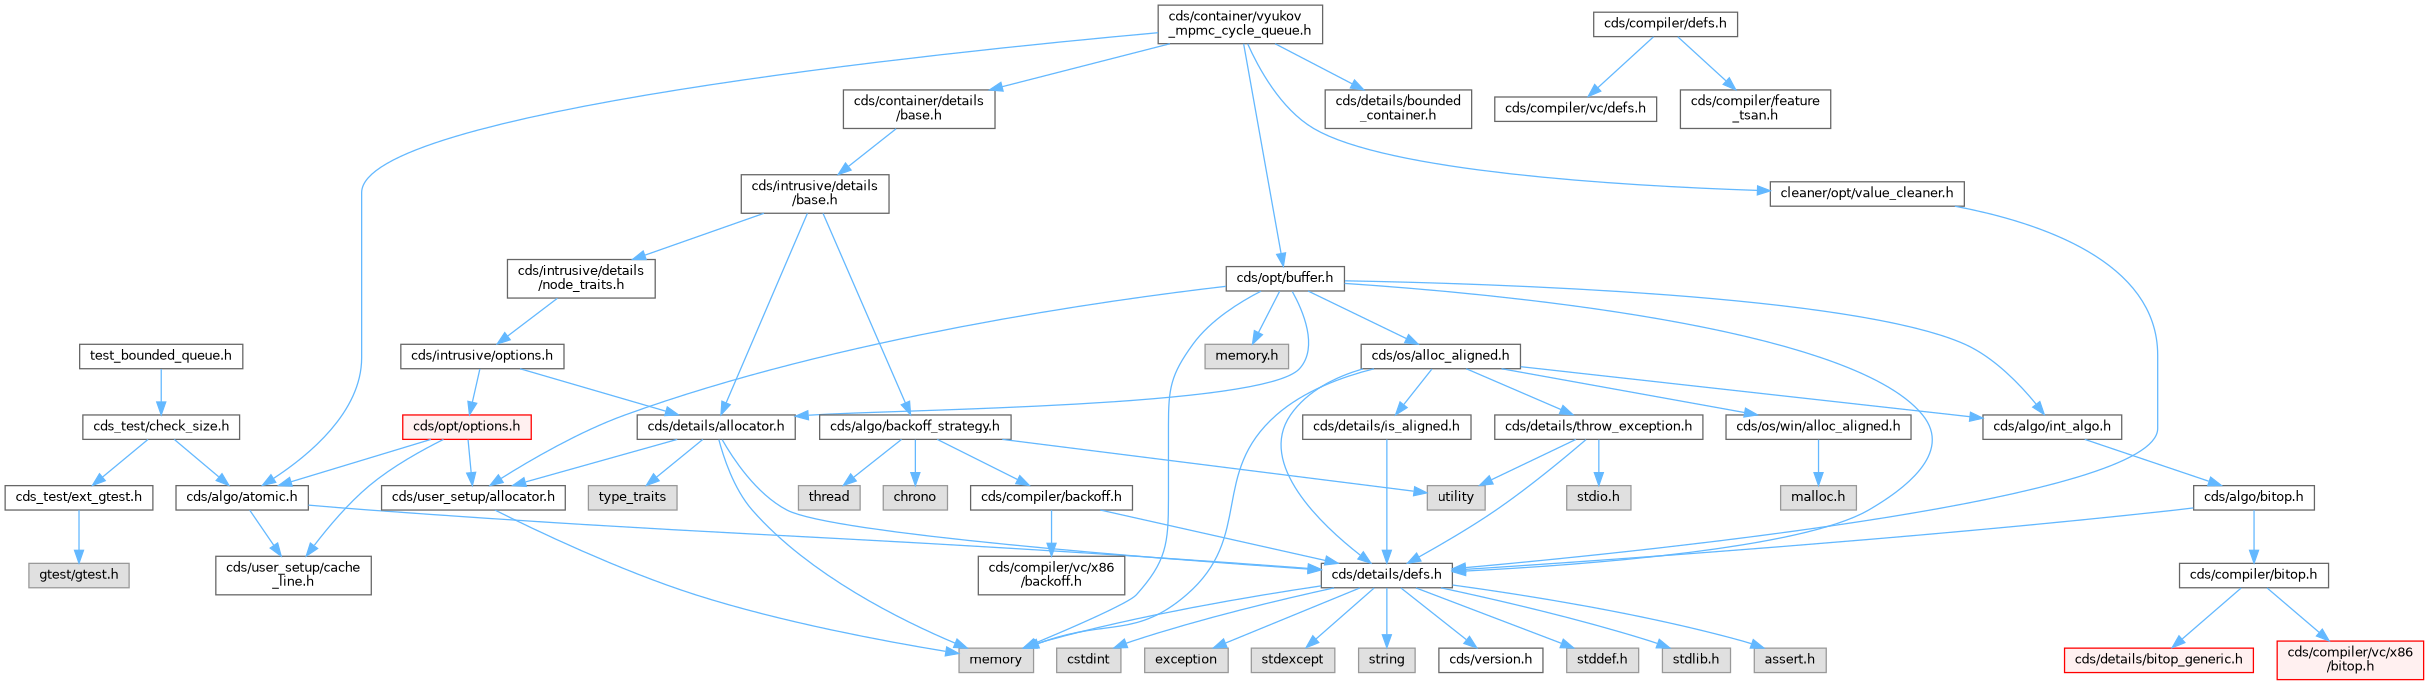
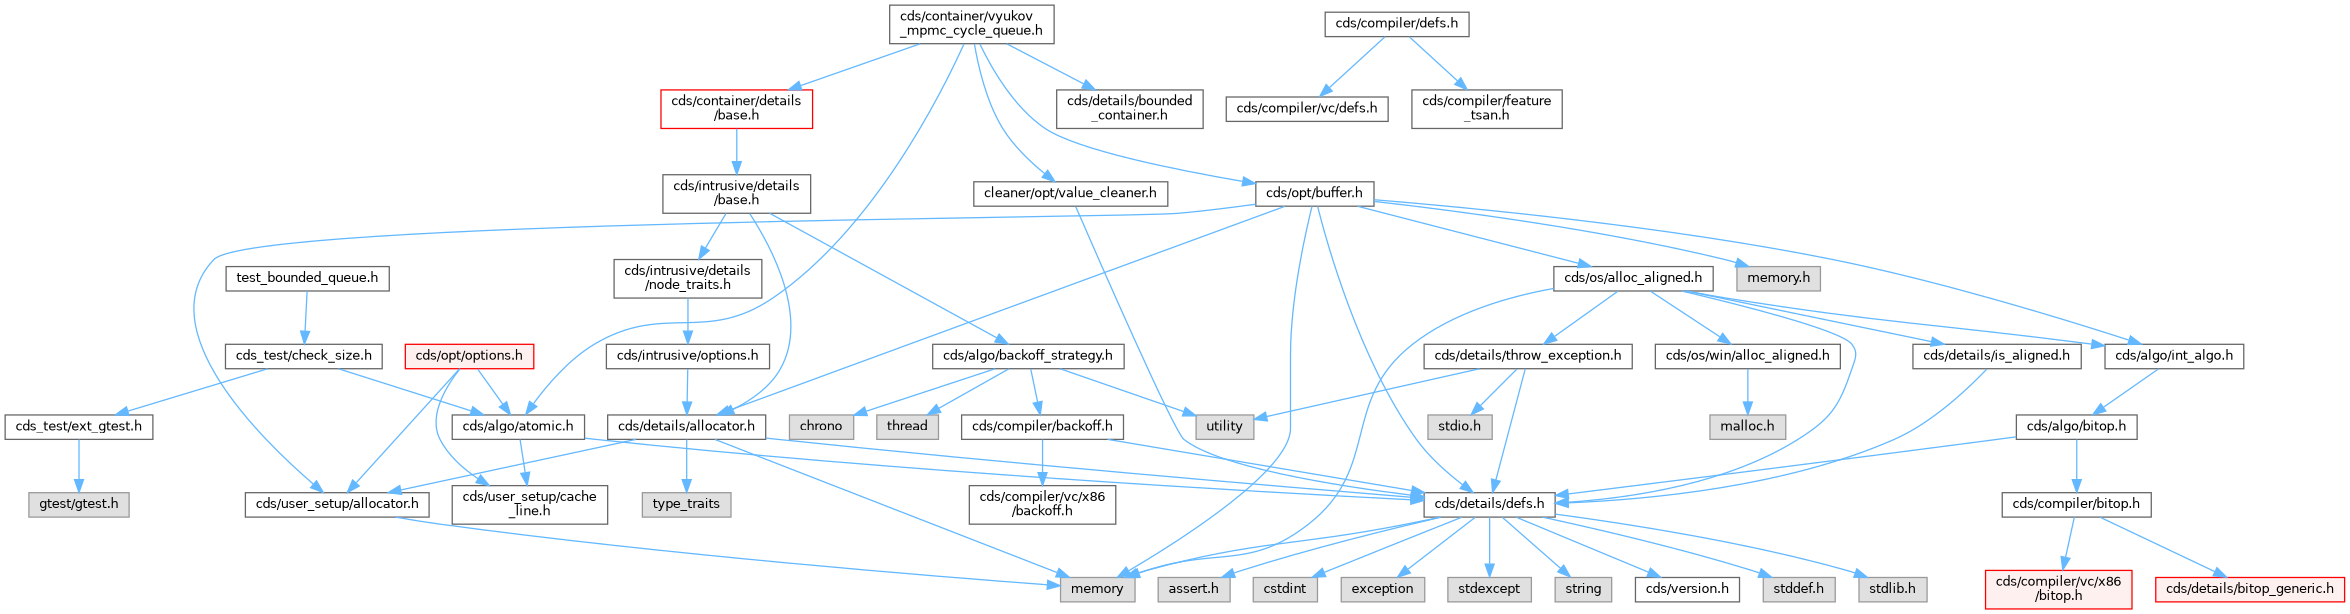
(919, 109) -> (737, 109)
(476, 386) -> none
